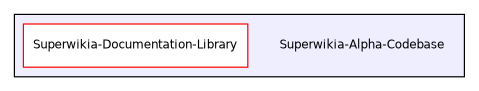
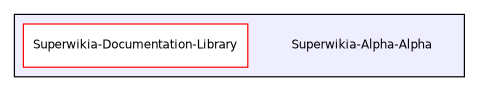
(362, 46) -> (362, 46)
